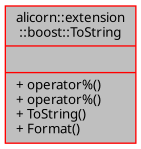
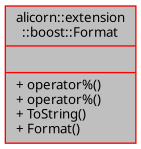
(71, 33) -> (71, 33)
